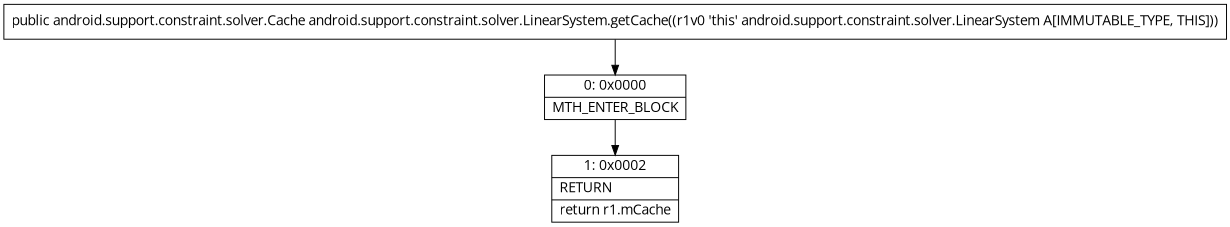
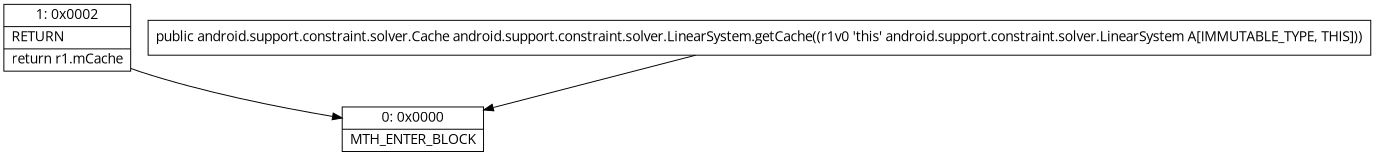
(615, 133) -> (231, 96)
